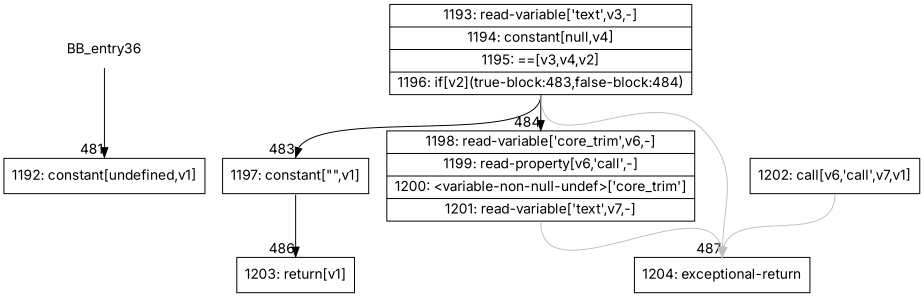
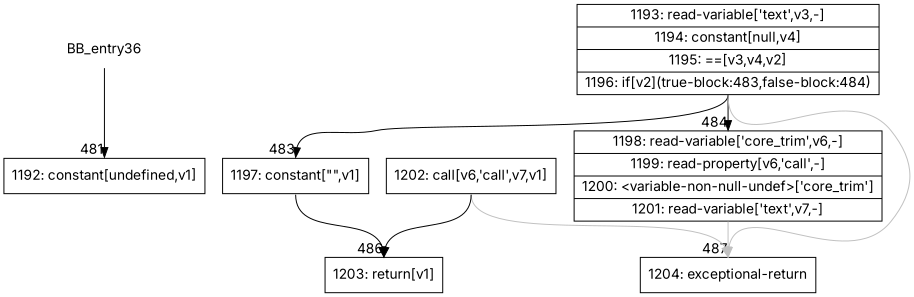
none -> (432, 225)
